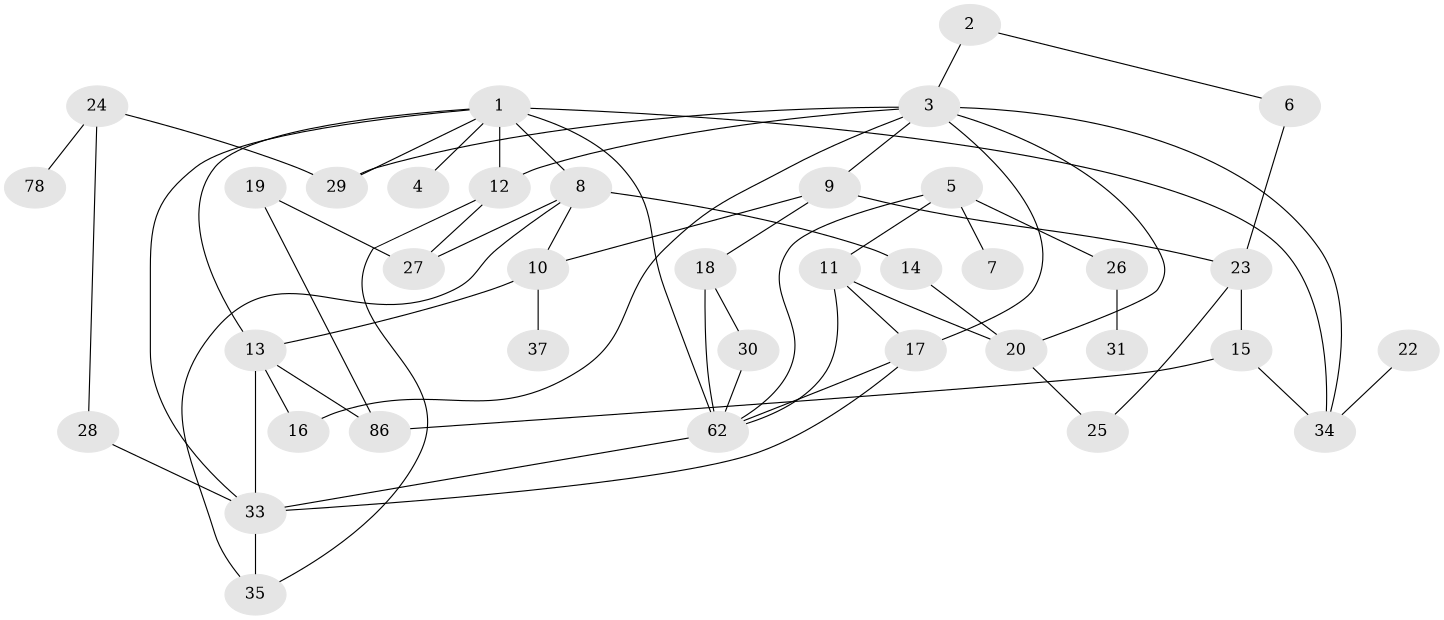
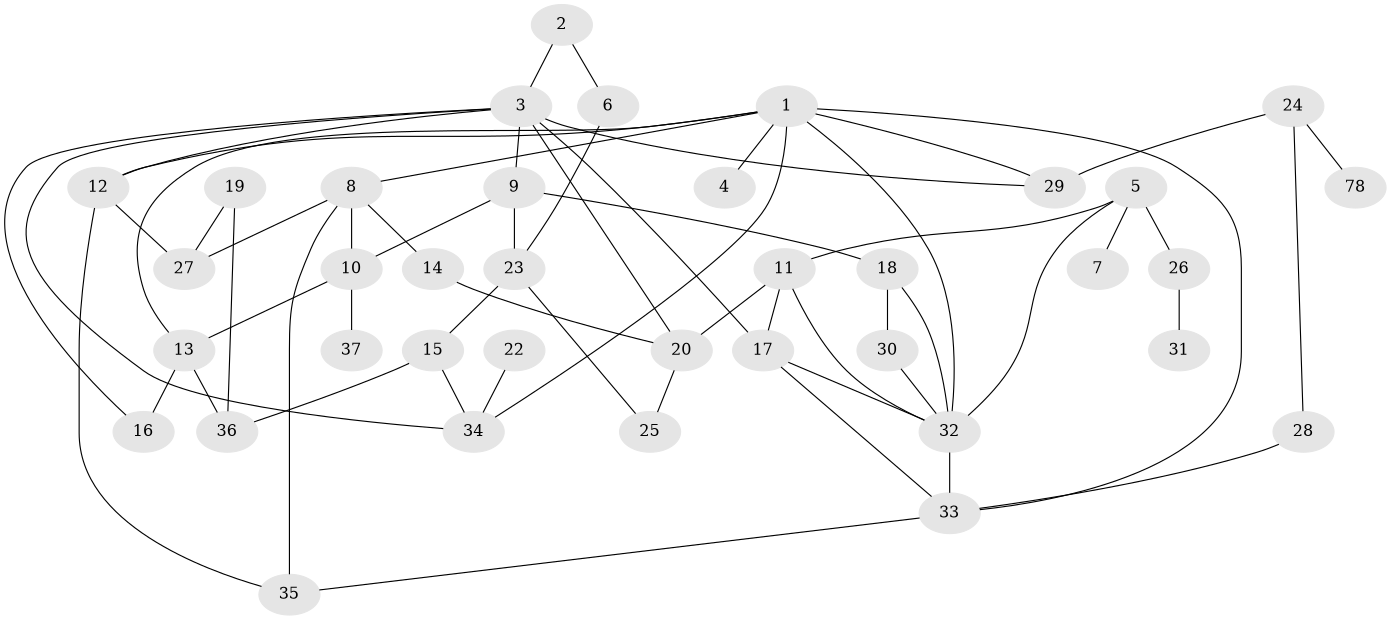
(256, 432) -> none
(380, 432) -> (227, 432)
(718, 432) -> (950, 432)
